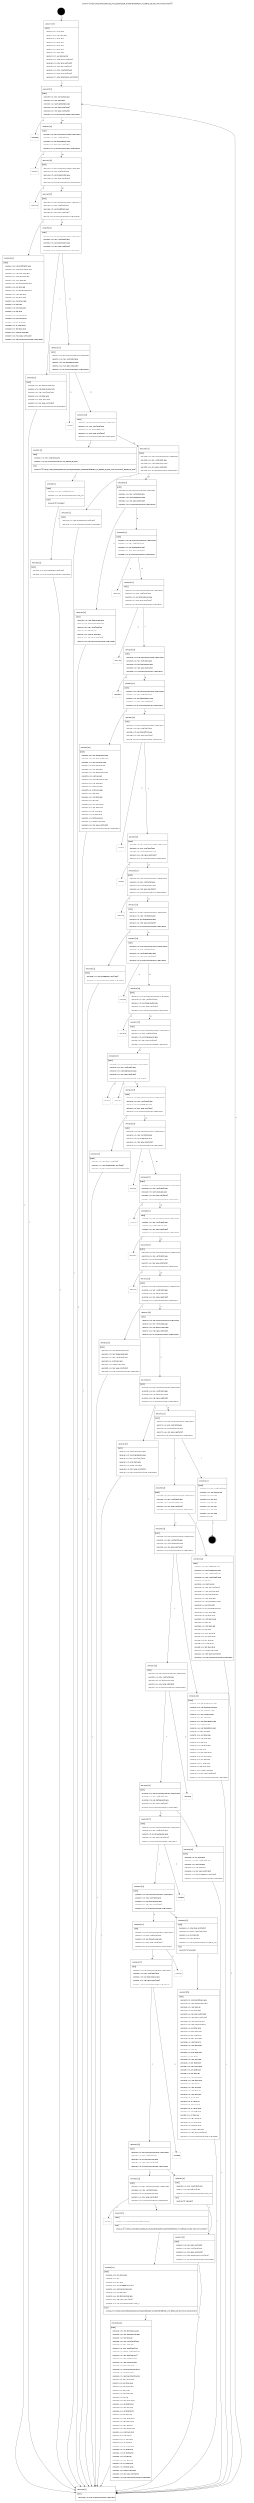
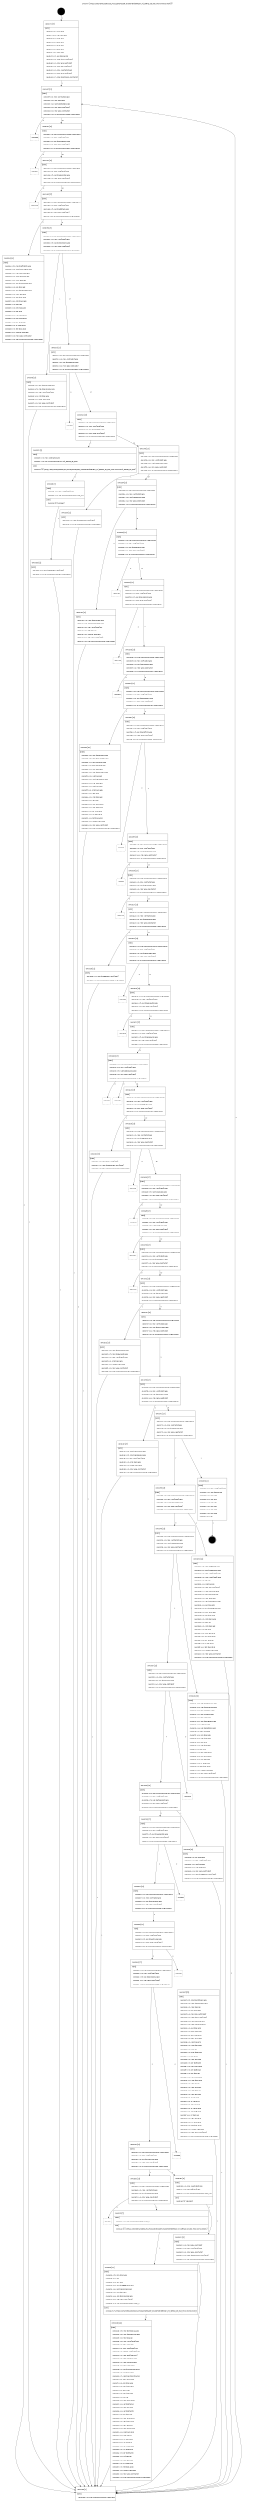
(197, 1936) -> none
